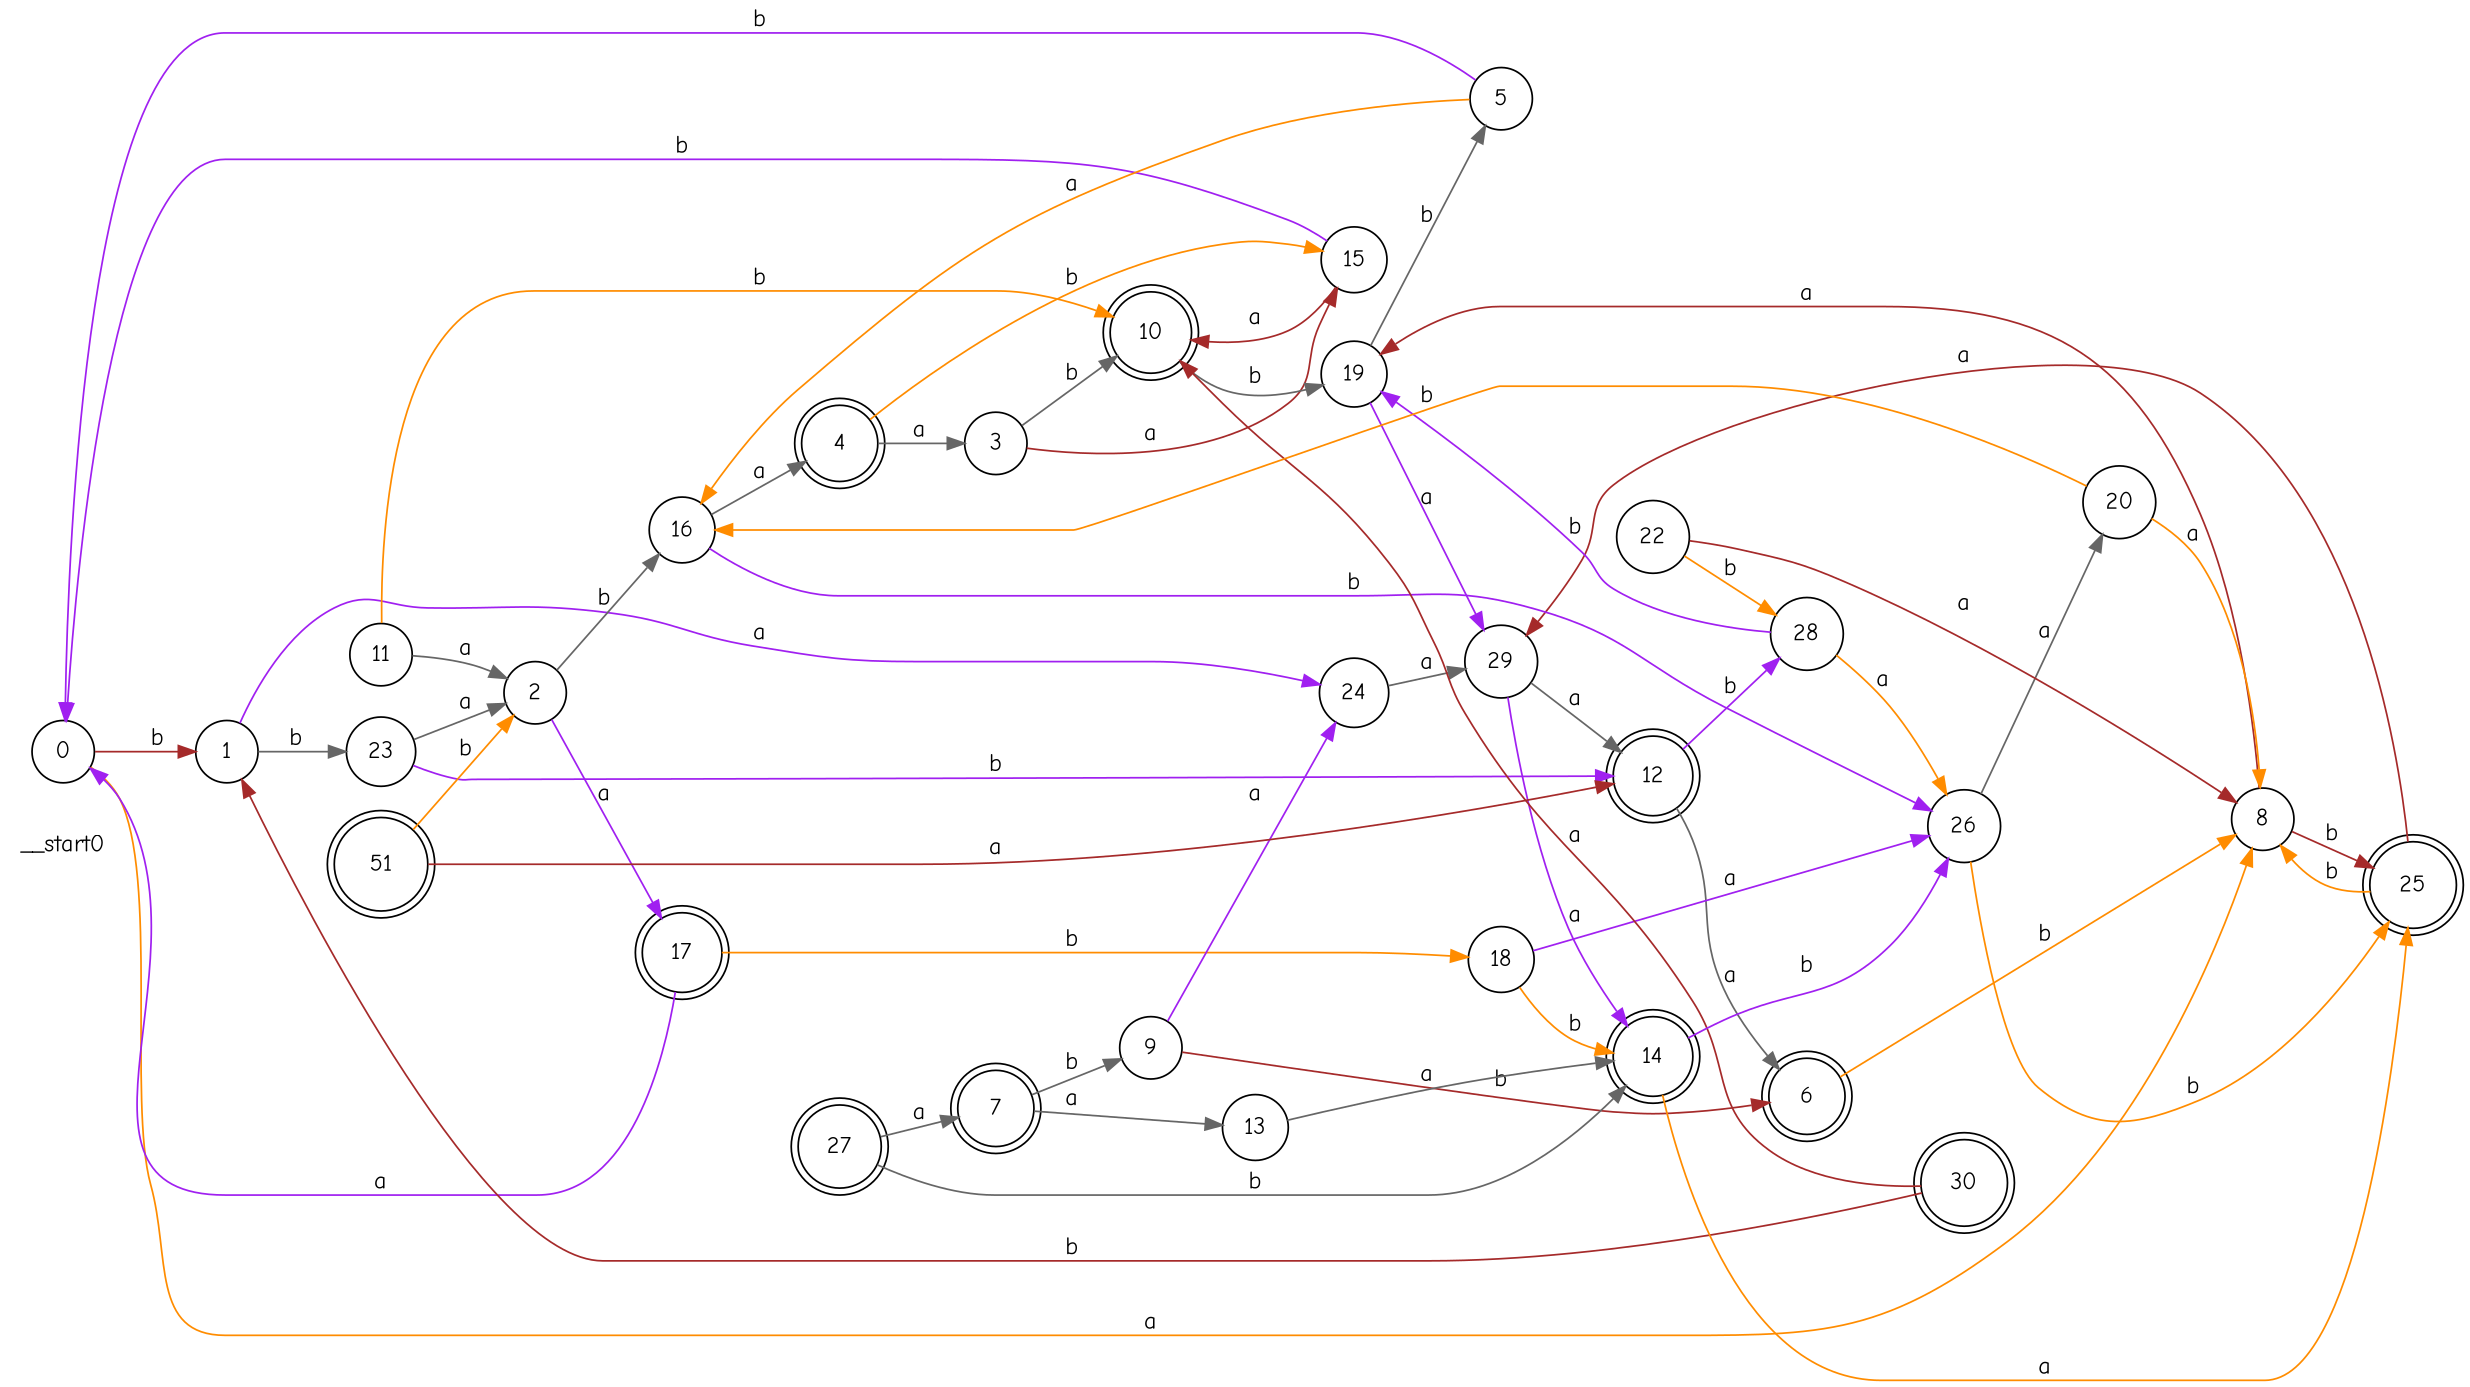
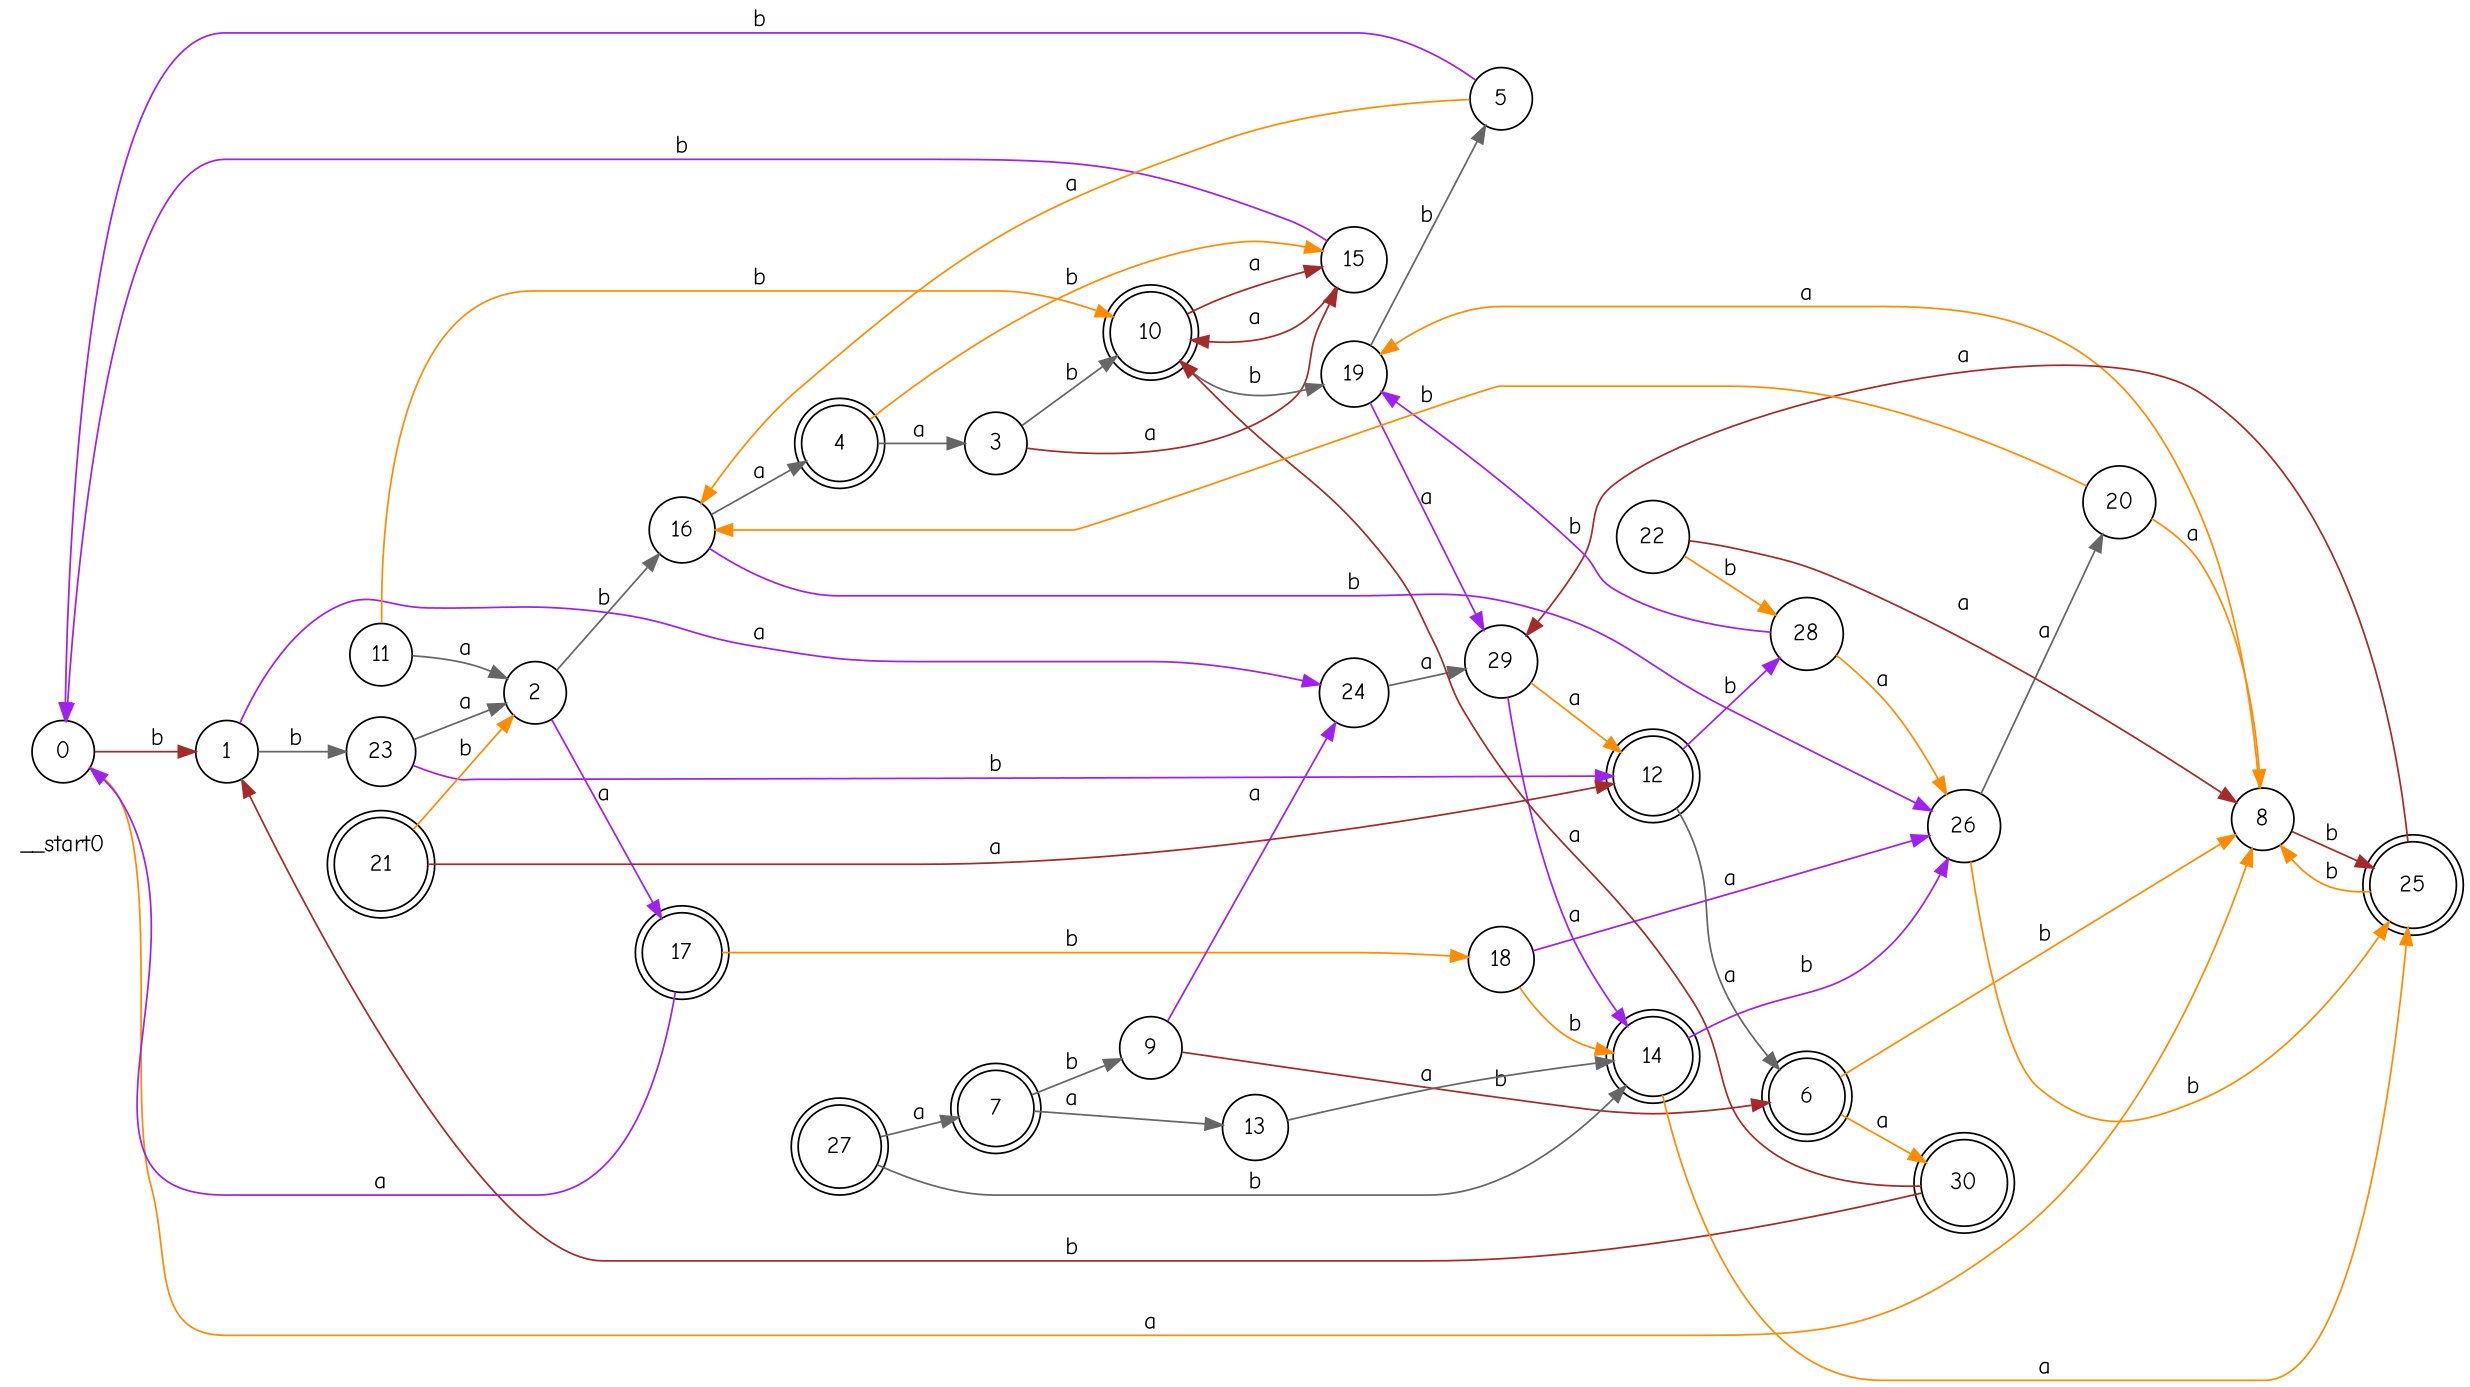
none -> (1245, 290)
(1980, 315) -> (1980, 315)
(1569, 712) -> (1569, 712)
(381, 864) -> (381, 864)
none -> (1876, 1134)
